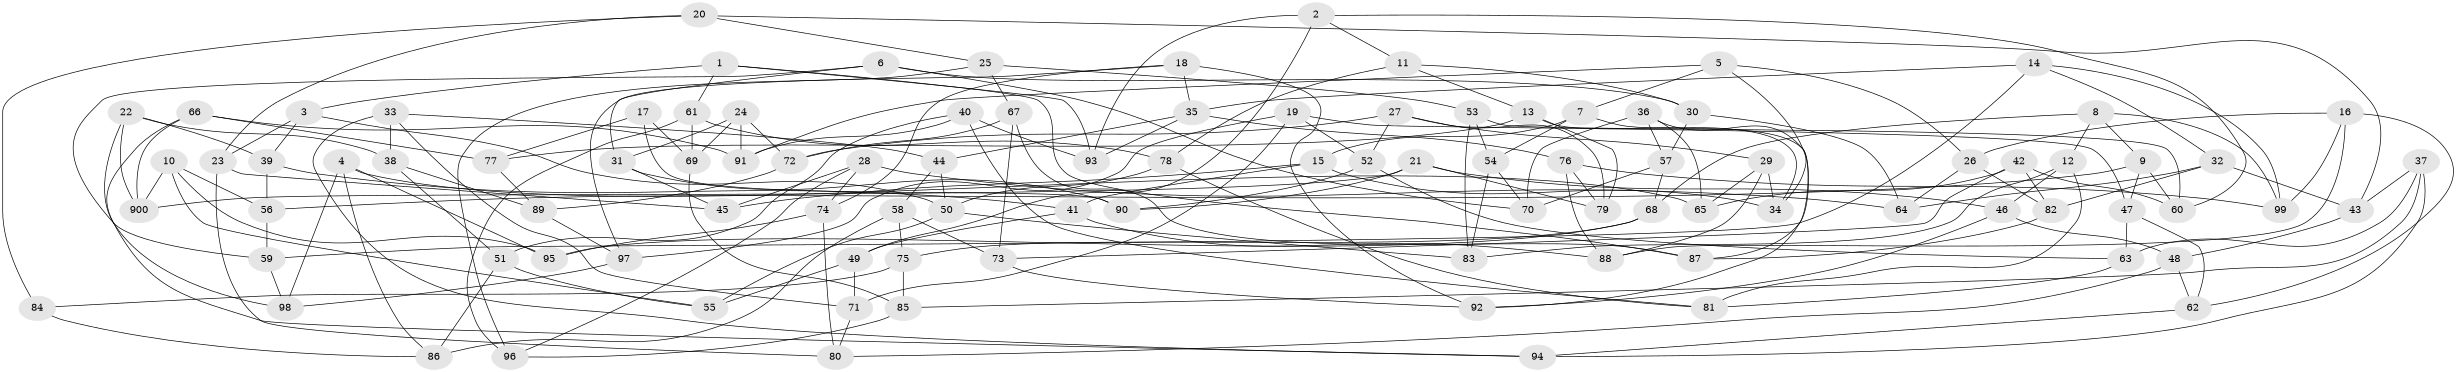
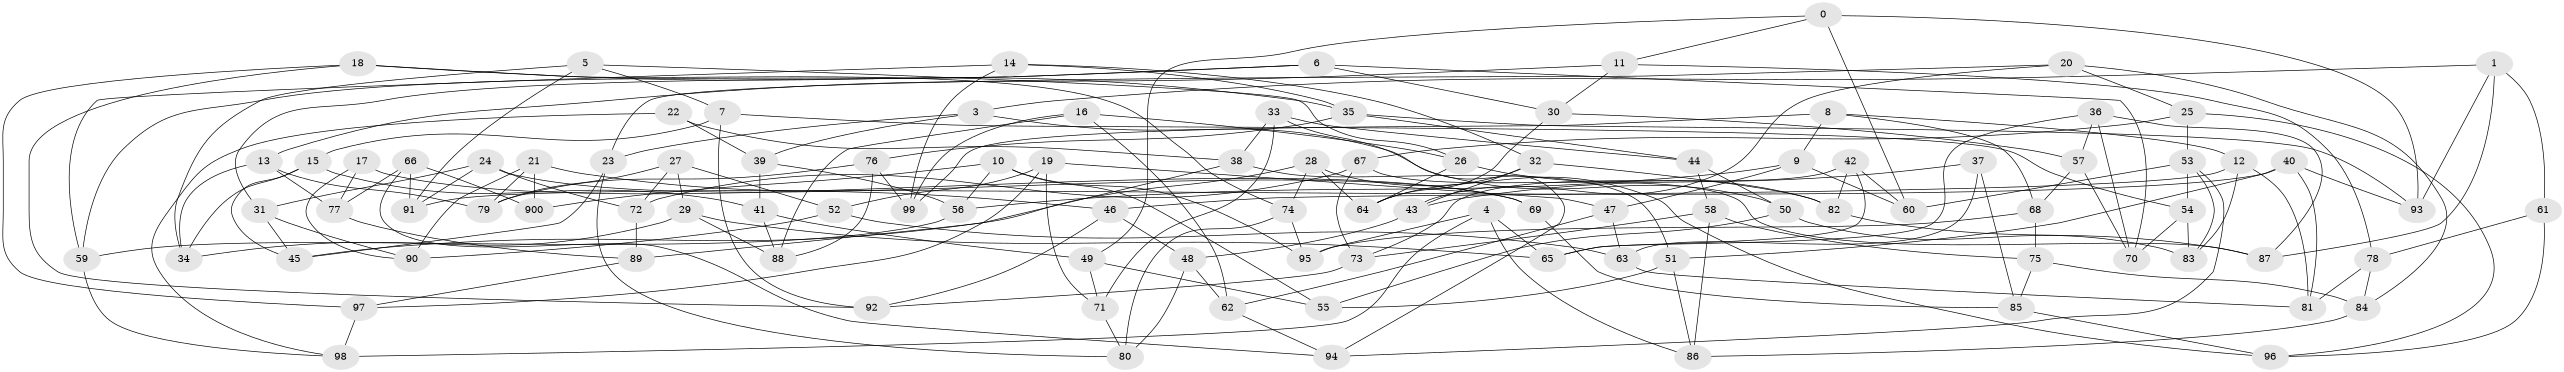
(1316, 15) -> (1823, 15)
(692, 139) -> none
(121, 159) -> none
(1056, 186) -> (2367, 284)
(2028, 343) -> (1843, 334)
